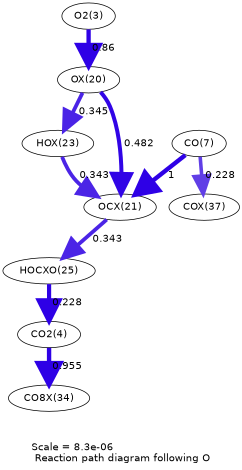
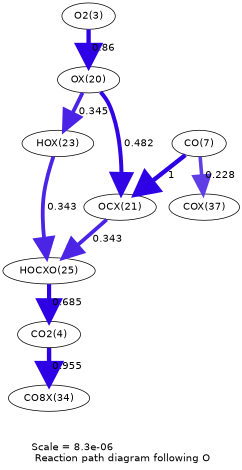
(70, 173) -> (44, 197)
(66, 303) -> (66, 303)
